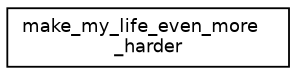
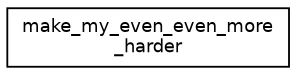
(148, 37) -> (148, 37)
